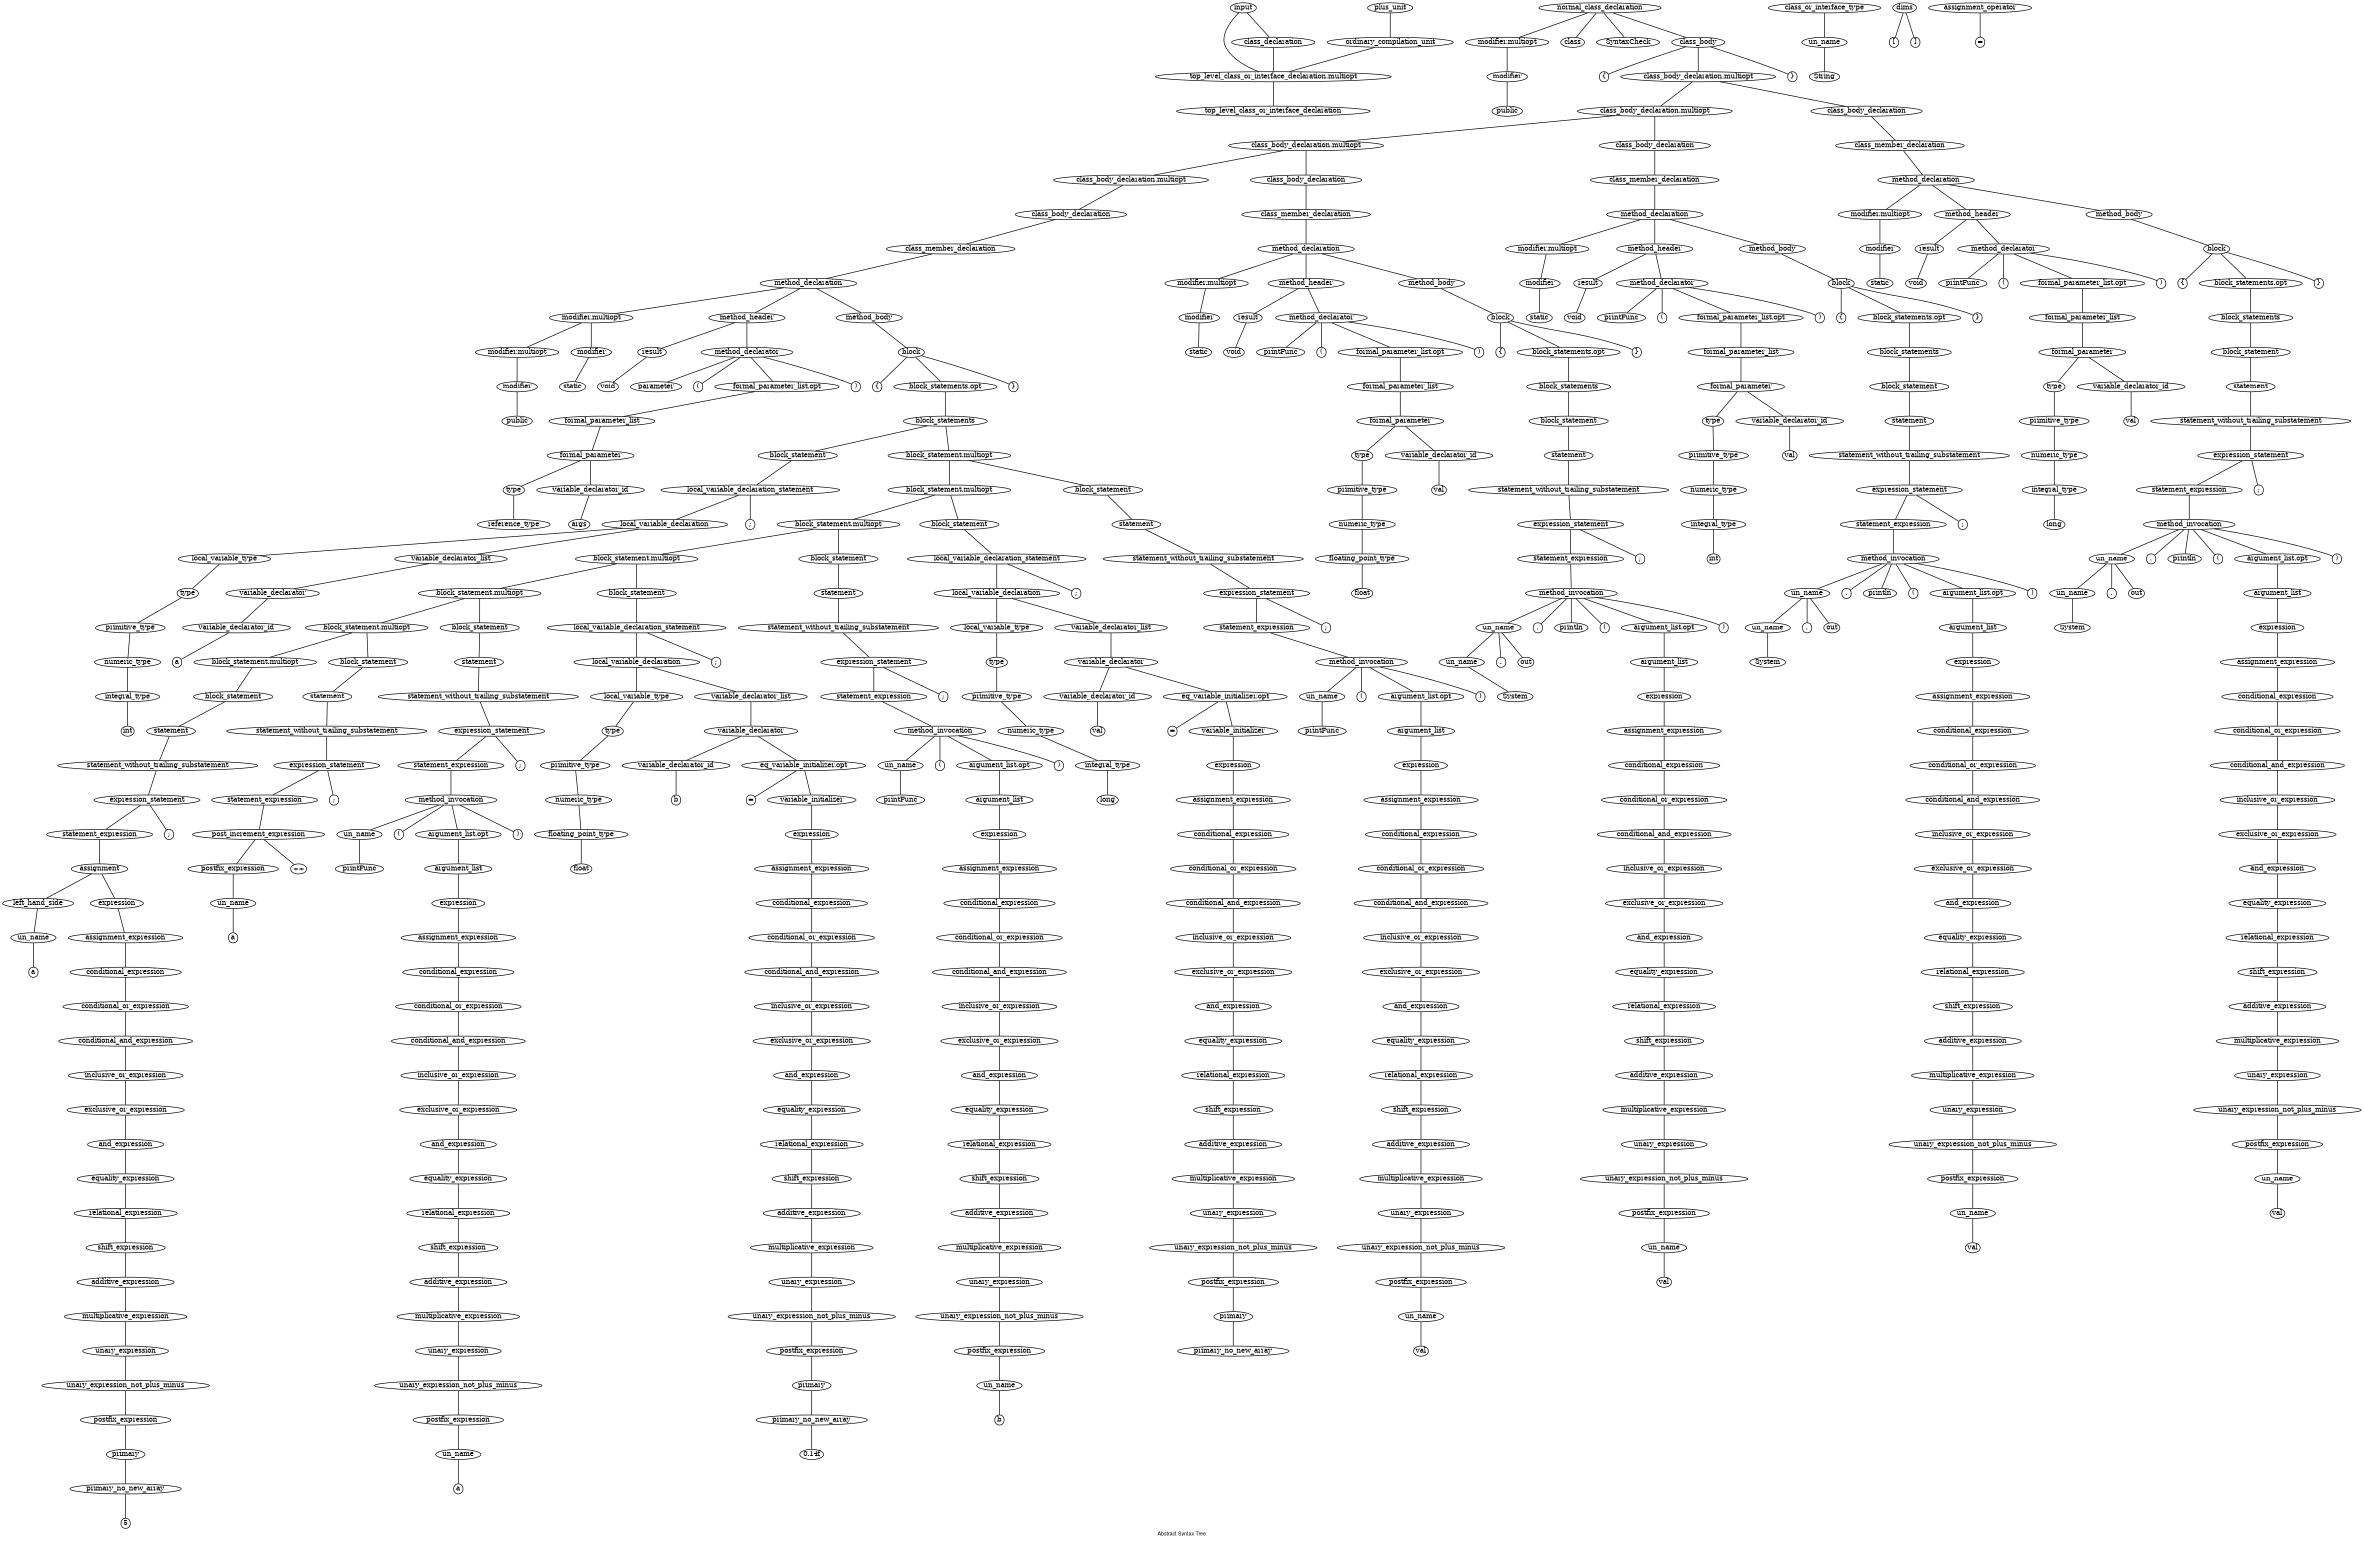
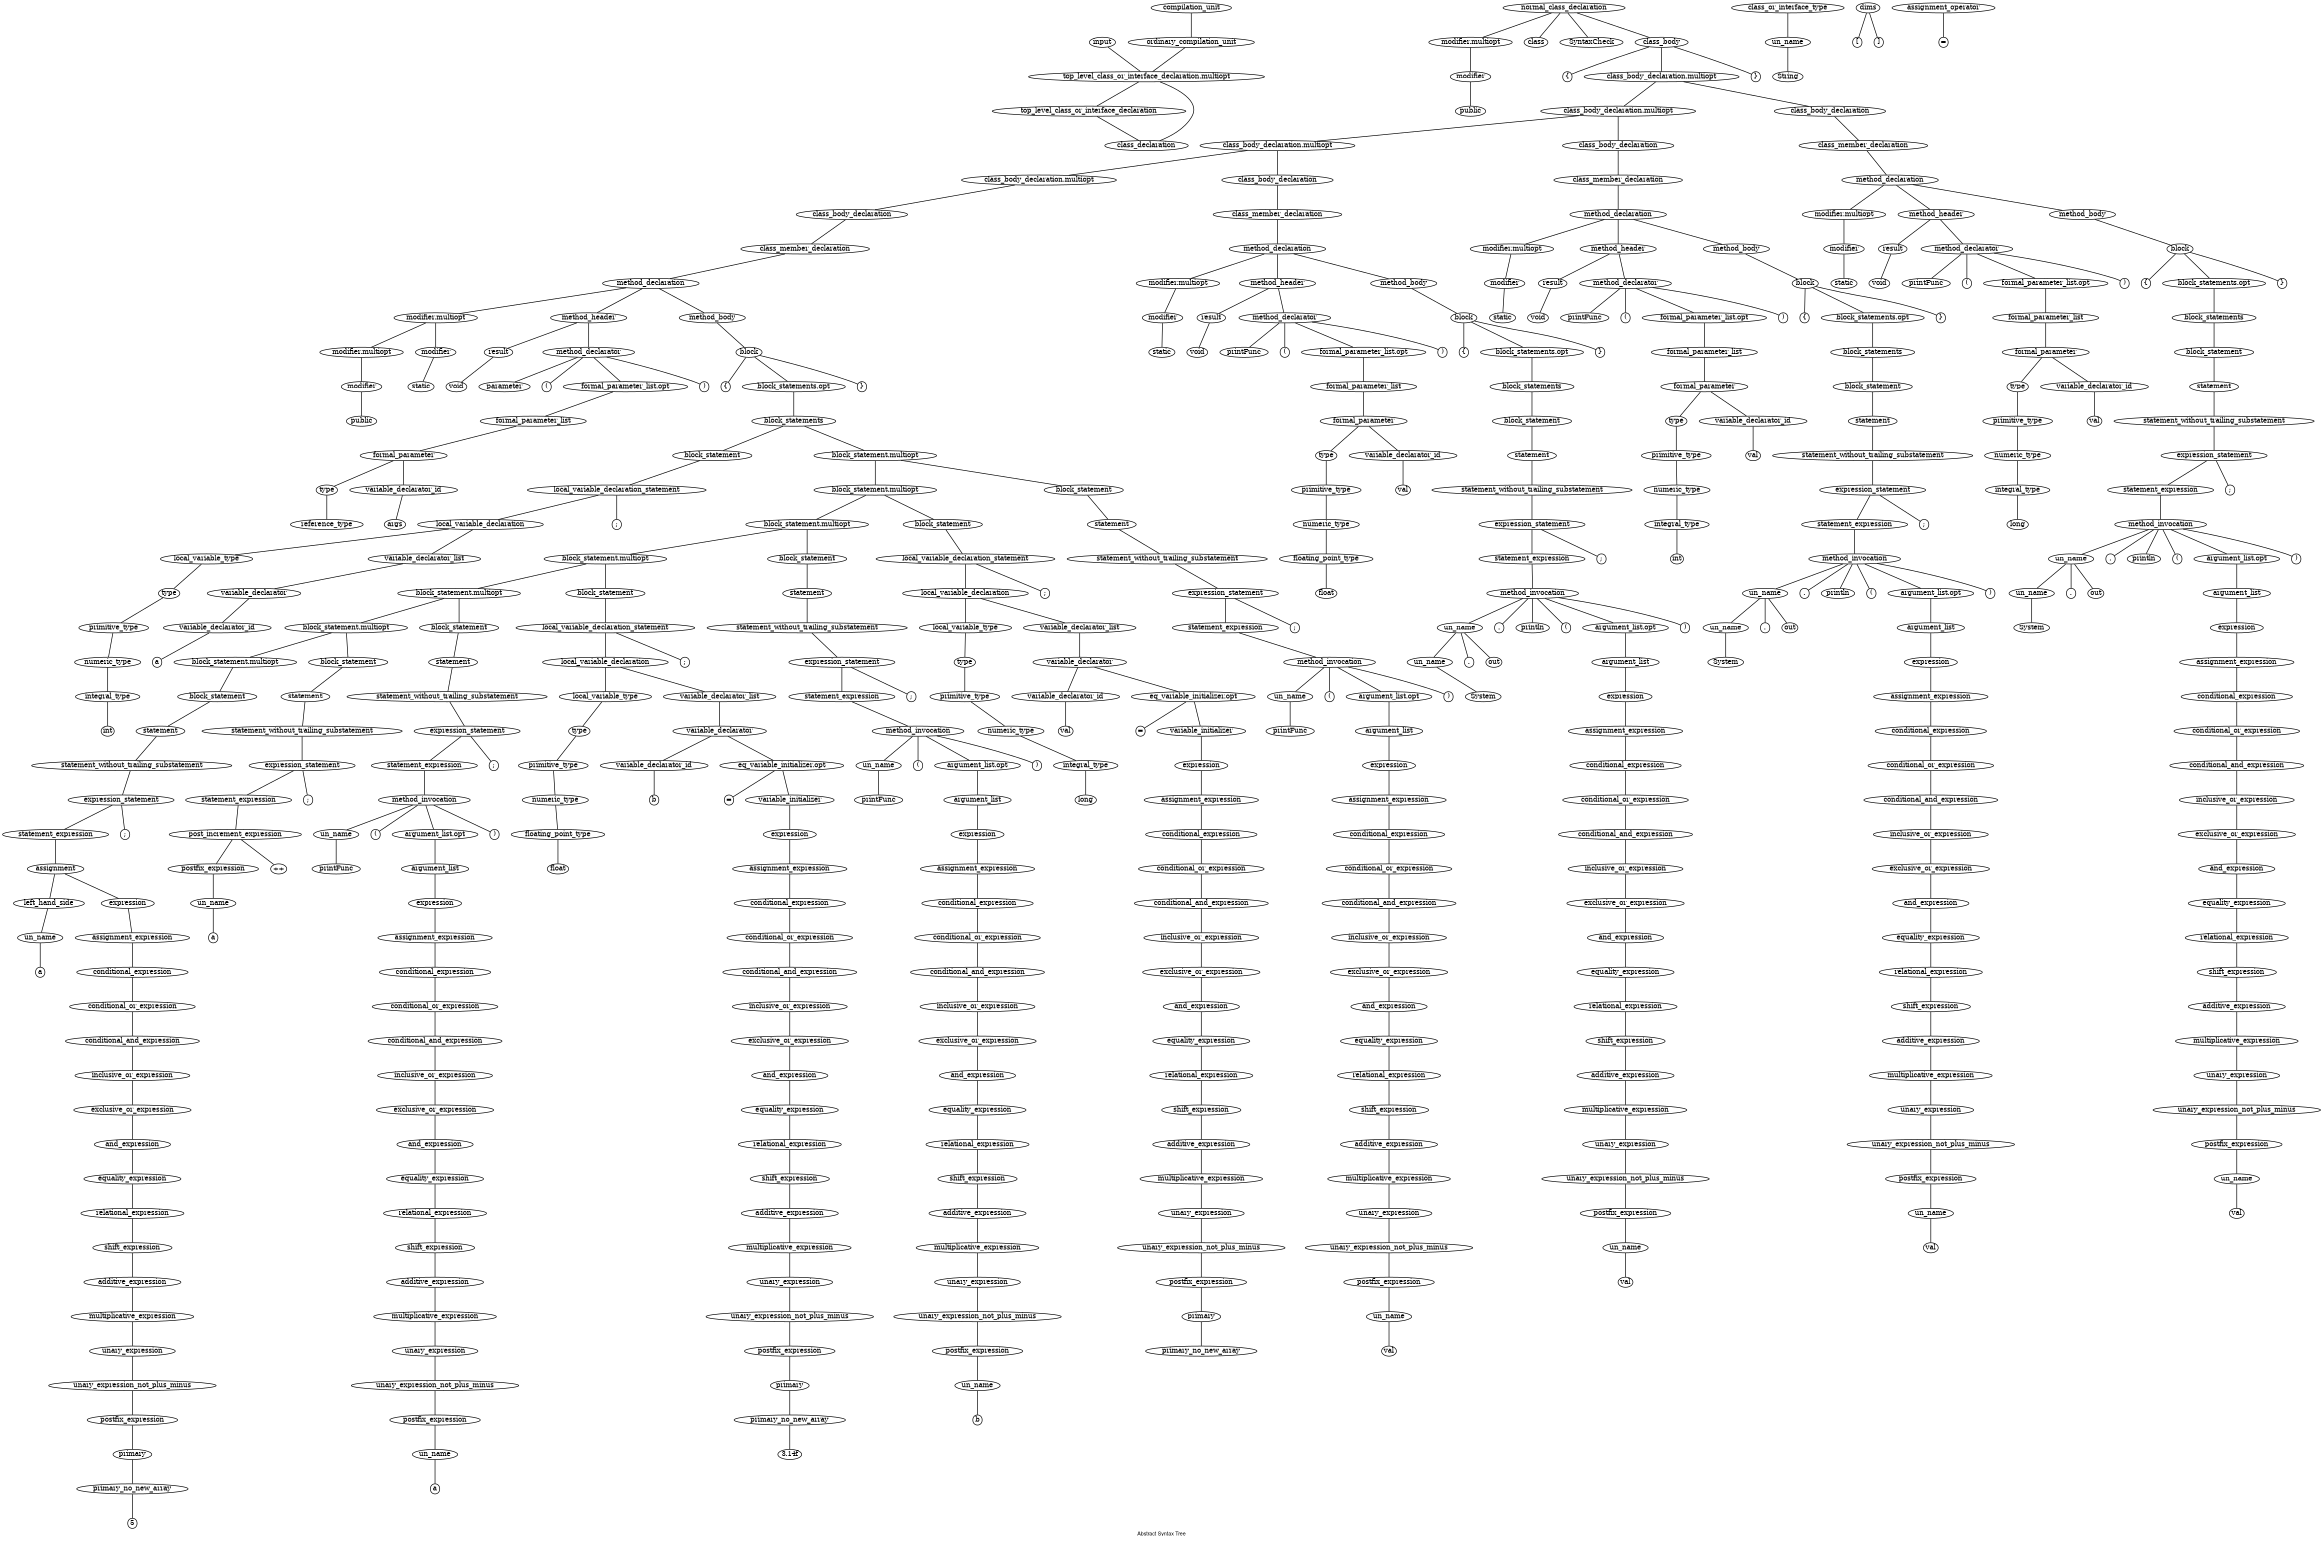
(1390, 8) -> (1191, 8)
(1258, 25) -> (1118, 128)
(812, 1454) -> (790, 1454)
